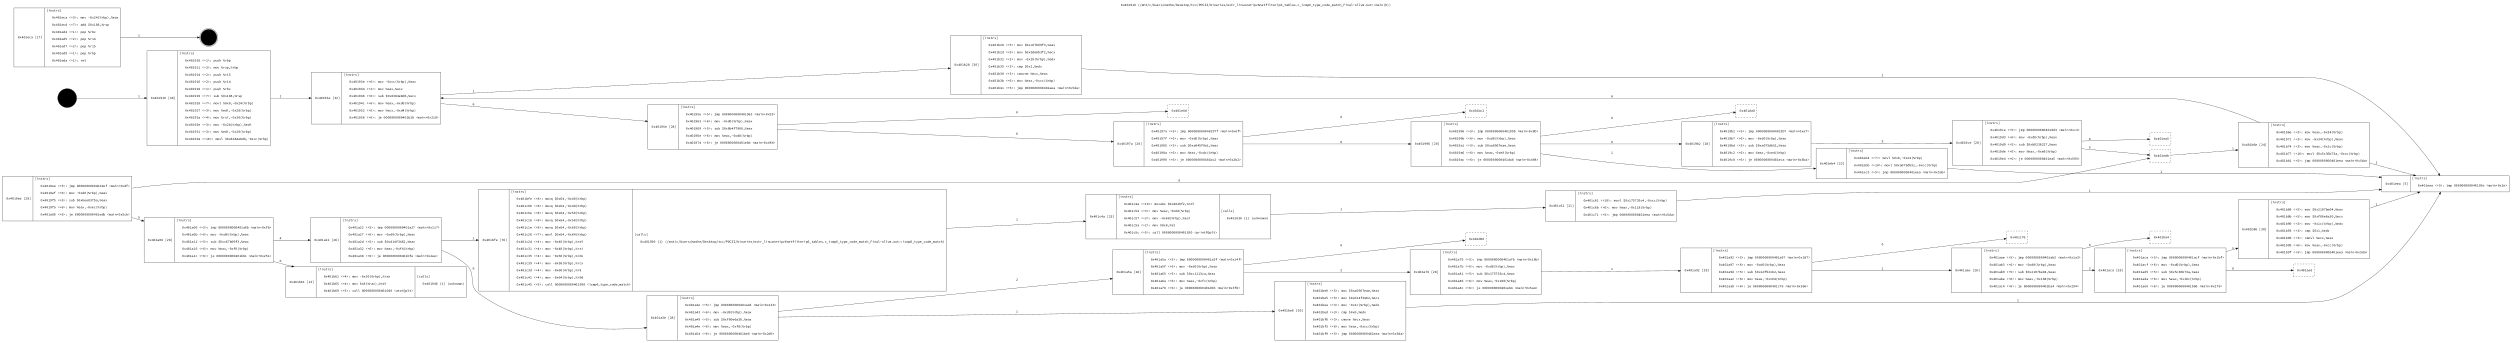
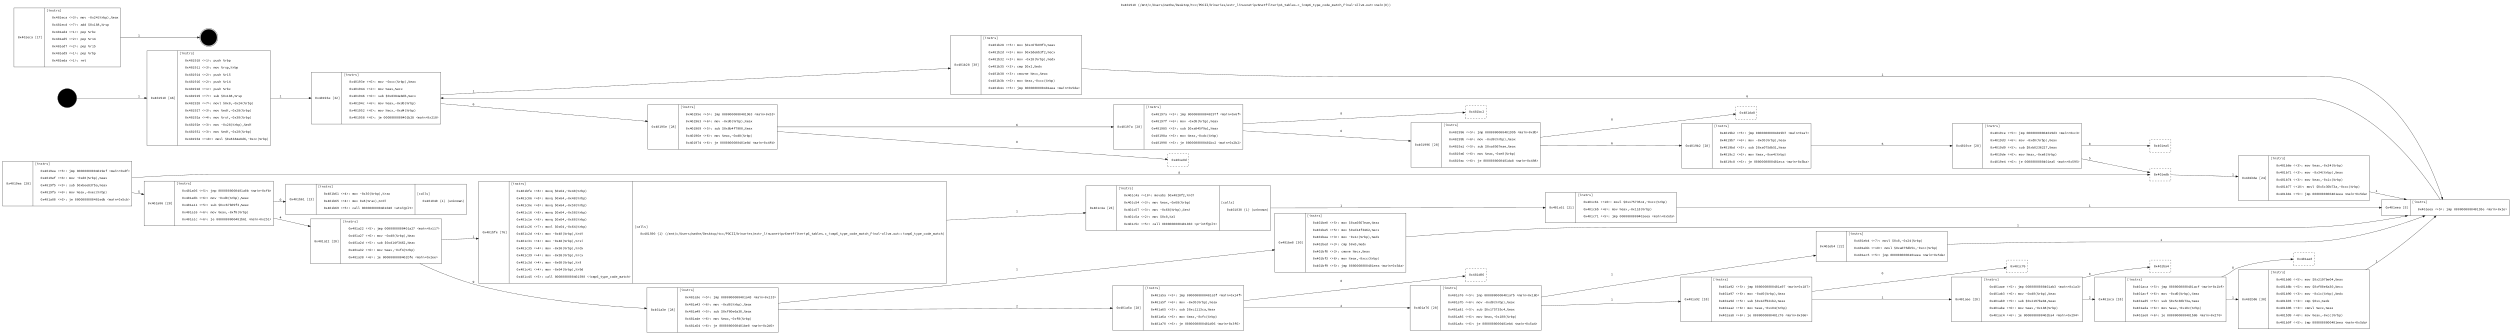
(1353, 98) -> (1462, 98)
(1677, 168) -> (1677, 275)
